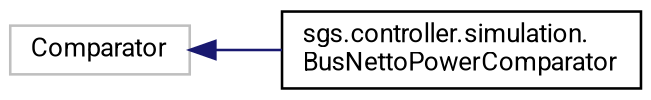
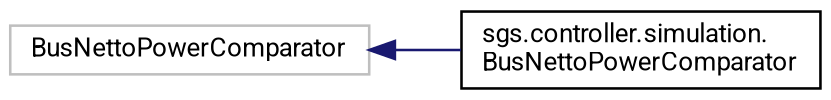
(100, 50) -> (190, 50)
